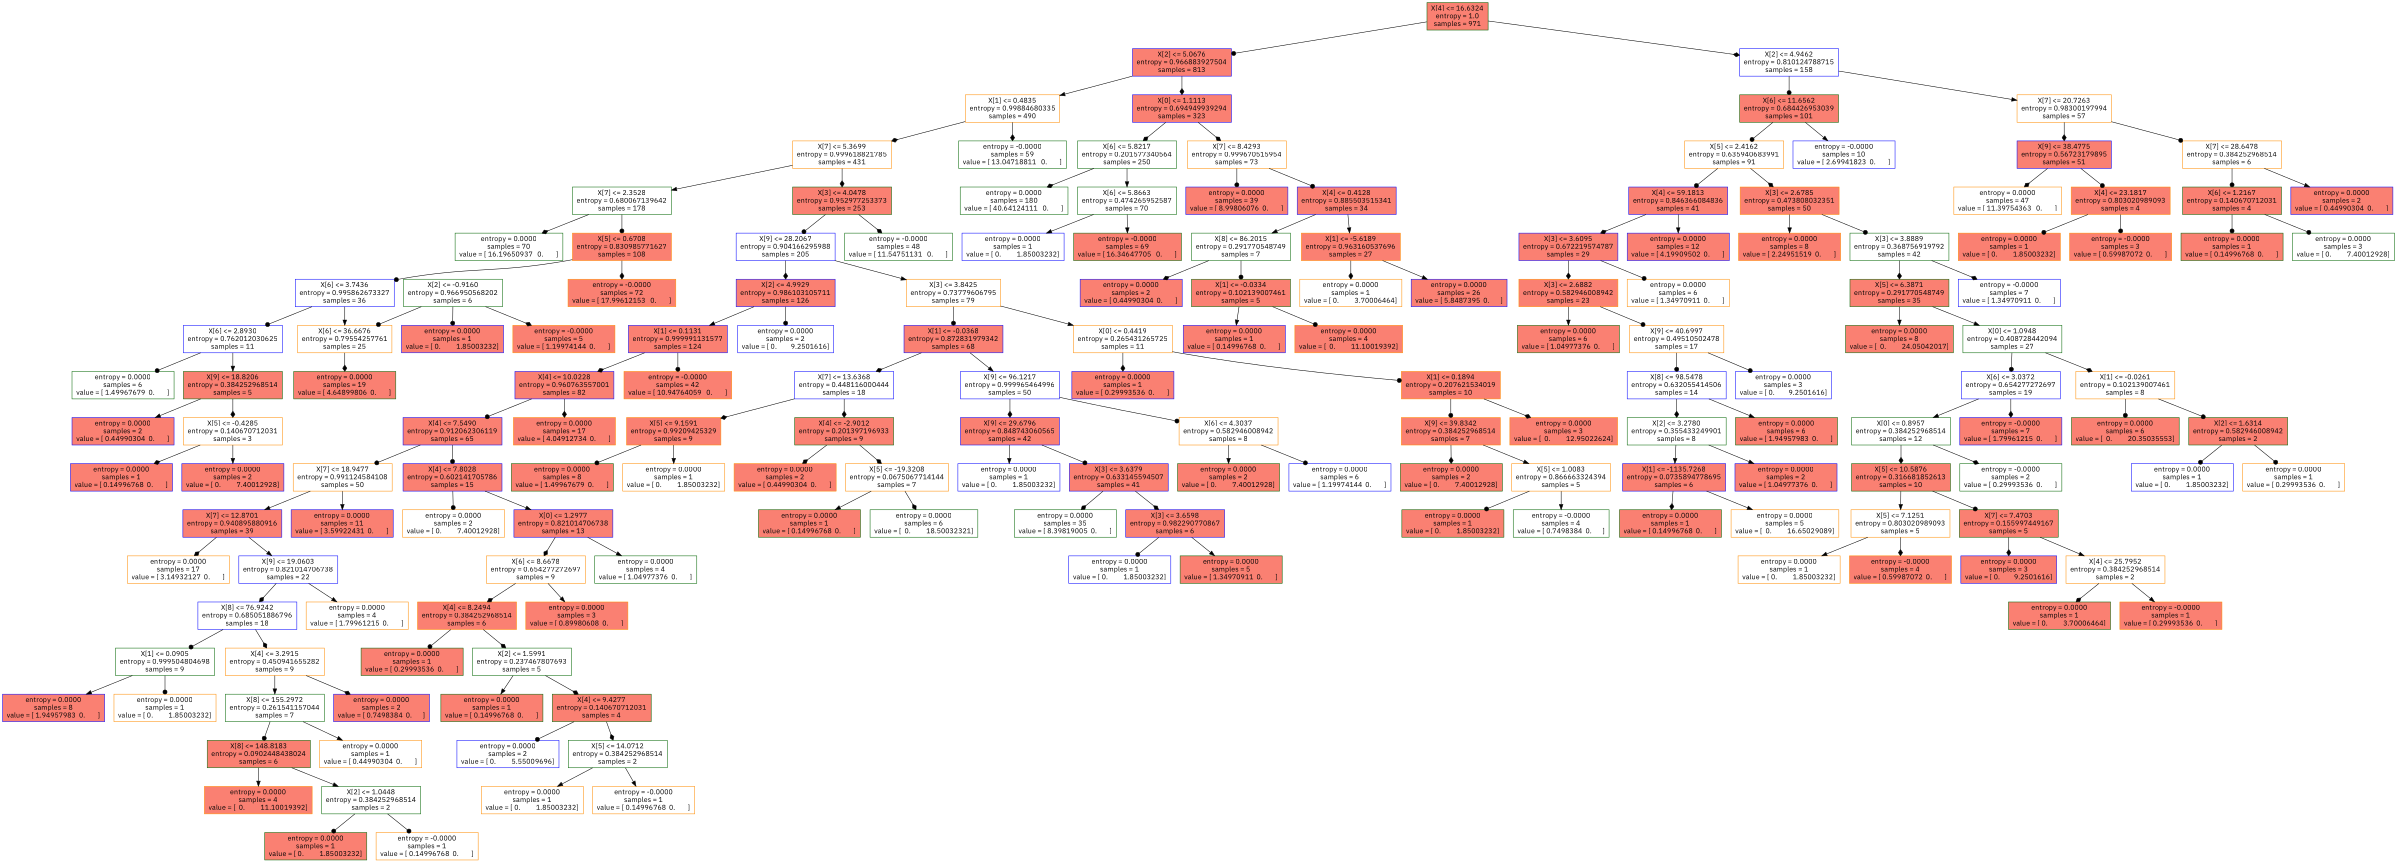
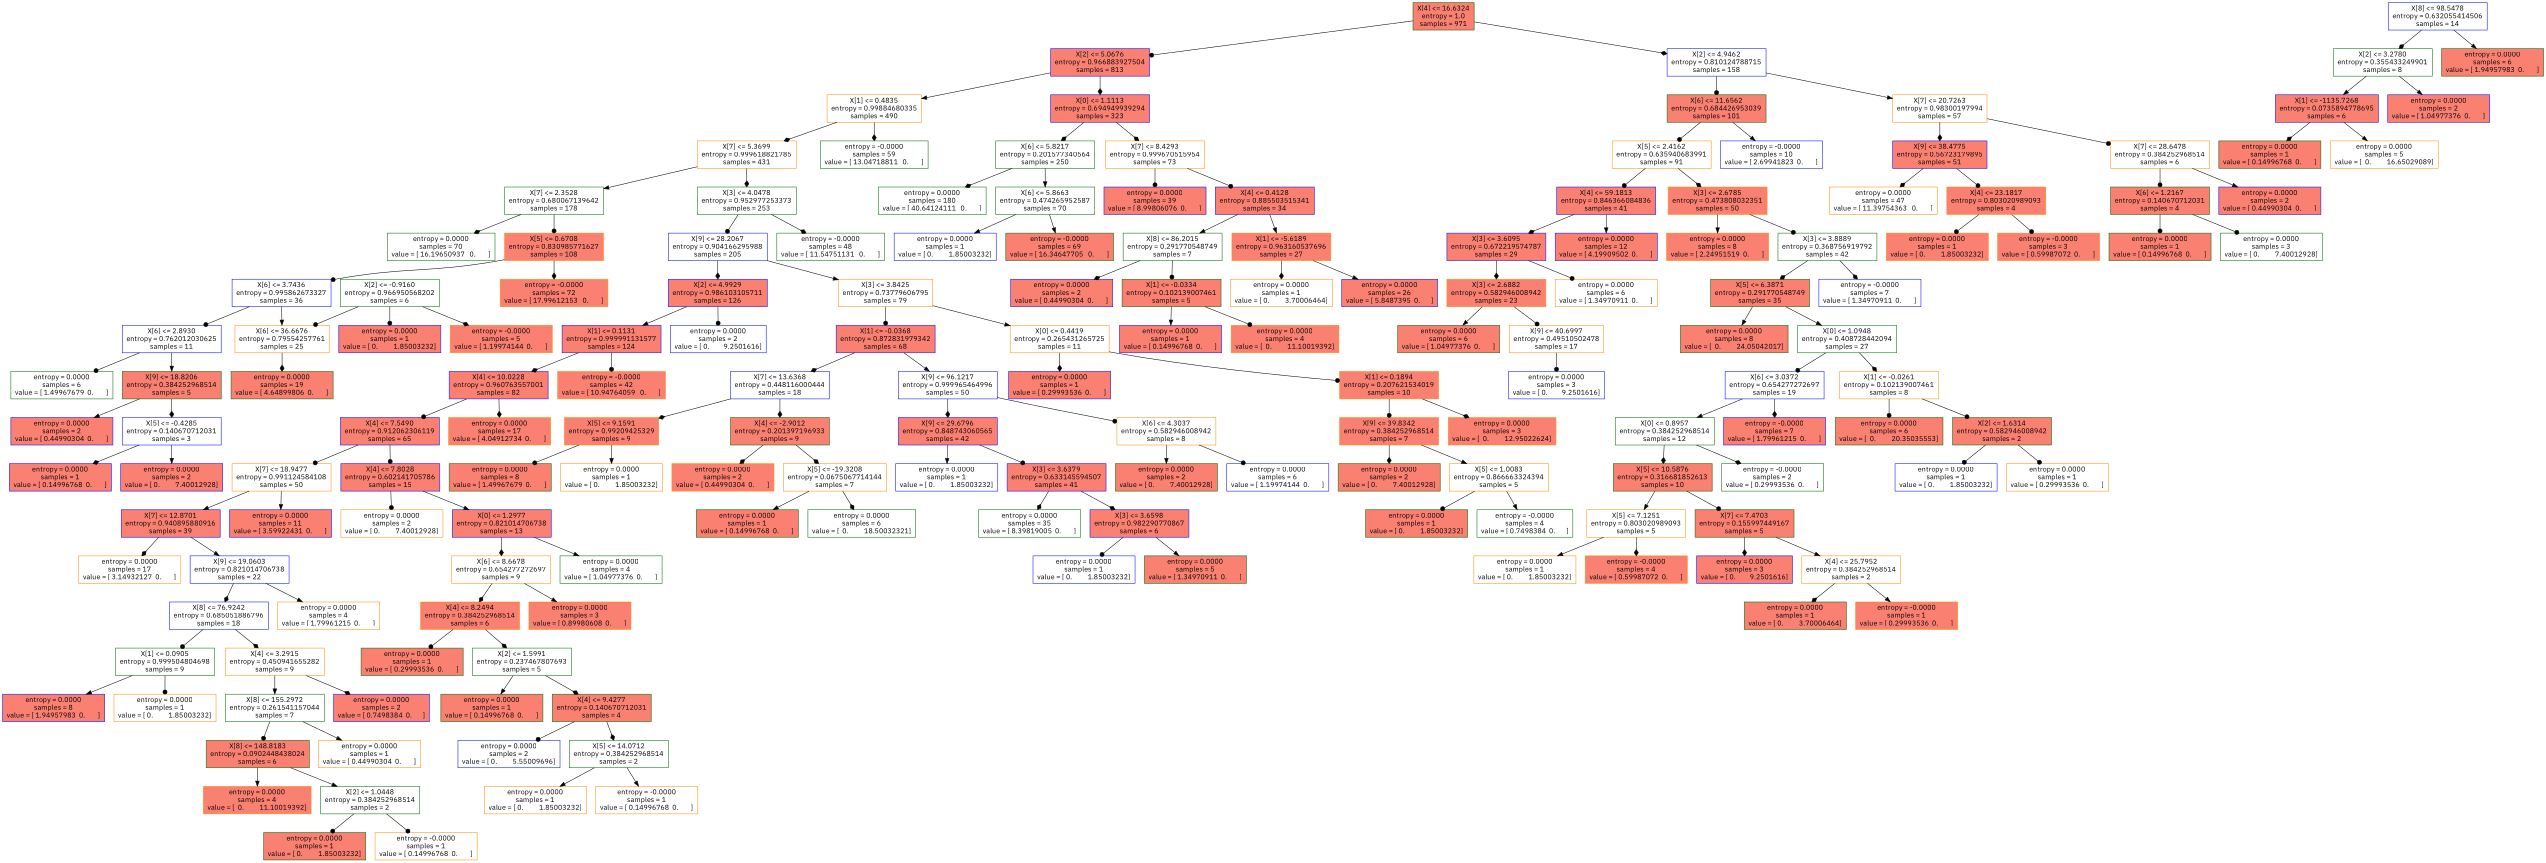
(842, 201) -> (747, 201)
(1677, 360) -> none
(233, 431) -> (172, 431)
